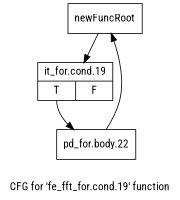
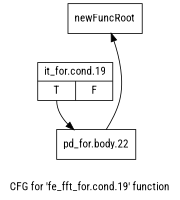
(93, 44) -> none
